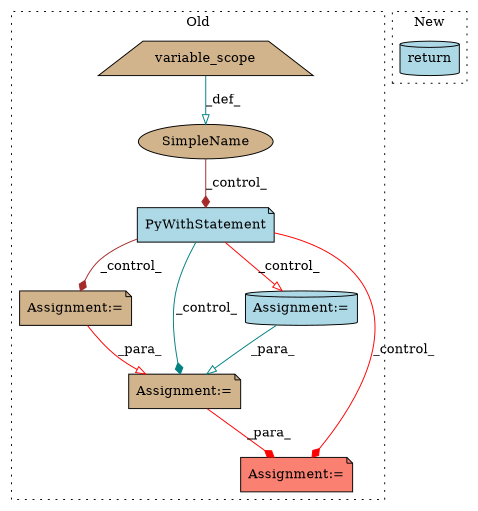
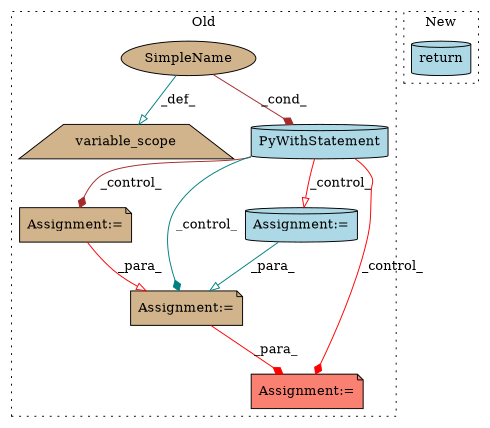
(206, 95) -> (161, 96)
(236, 183) -> (284, 100)
(206, 225) -> (320, 142)
